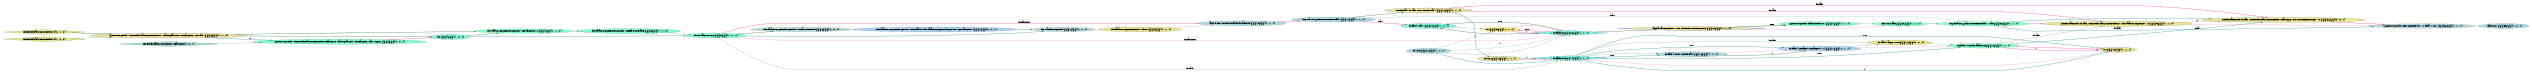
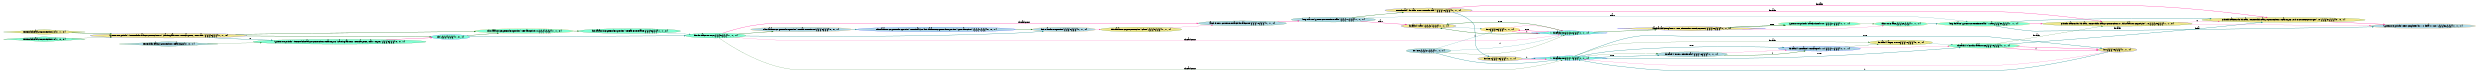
(1429, 26) -> (1429, 26)
(2505, 26) -> none
(44, 39) -> (44, 39)
(1190, 69) -> (1190, 69)
